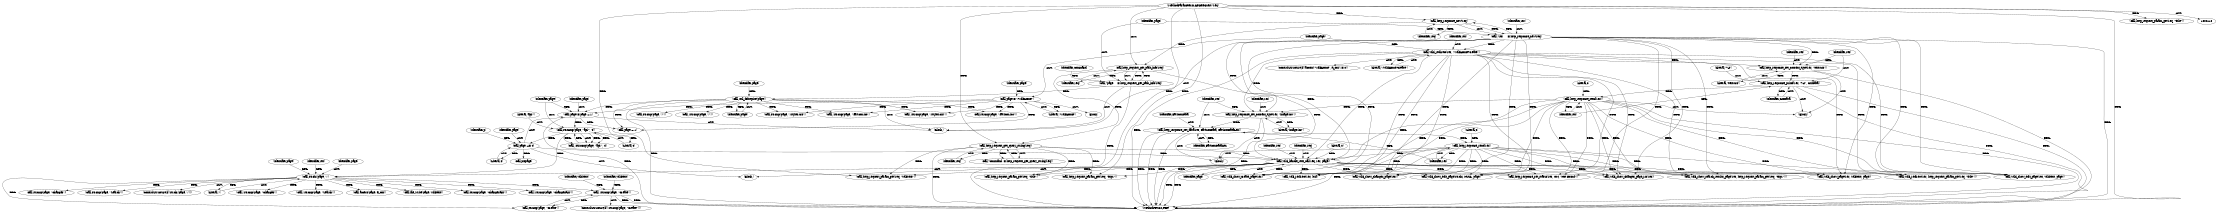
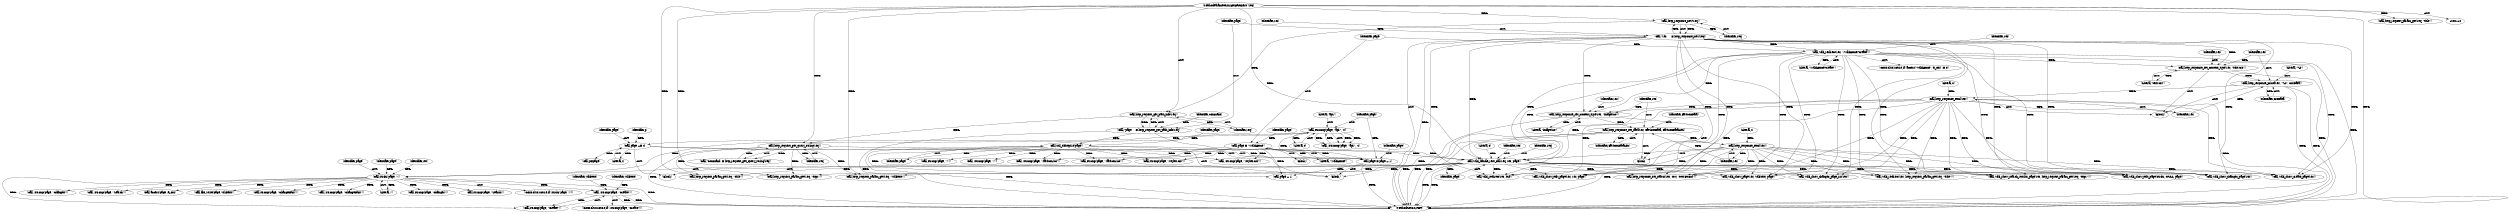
(1287, 100) -> (1337, 104)
(2034, 177) -> (1559, 177)
none -> (649, 197)
